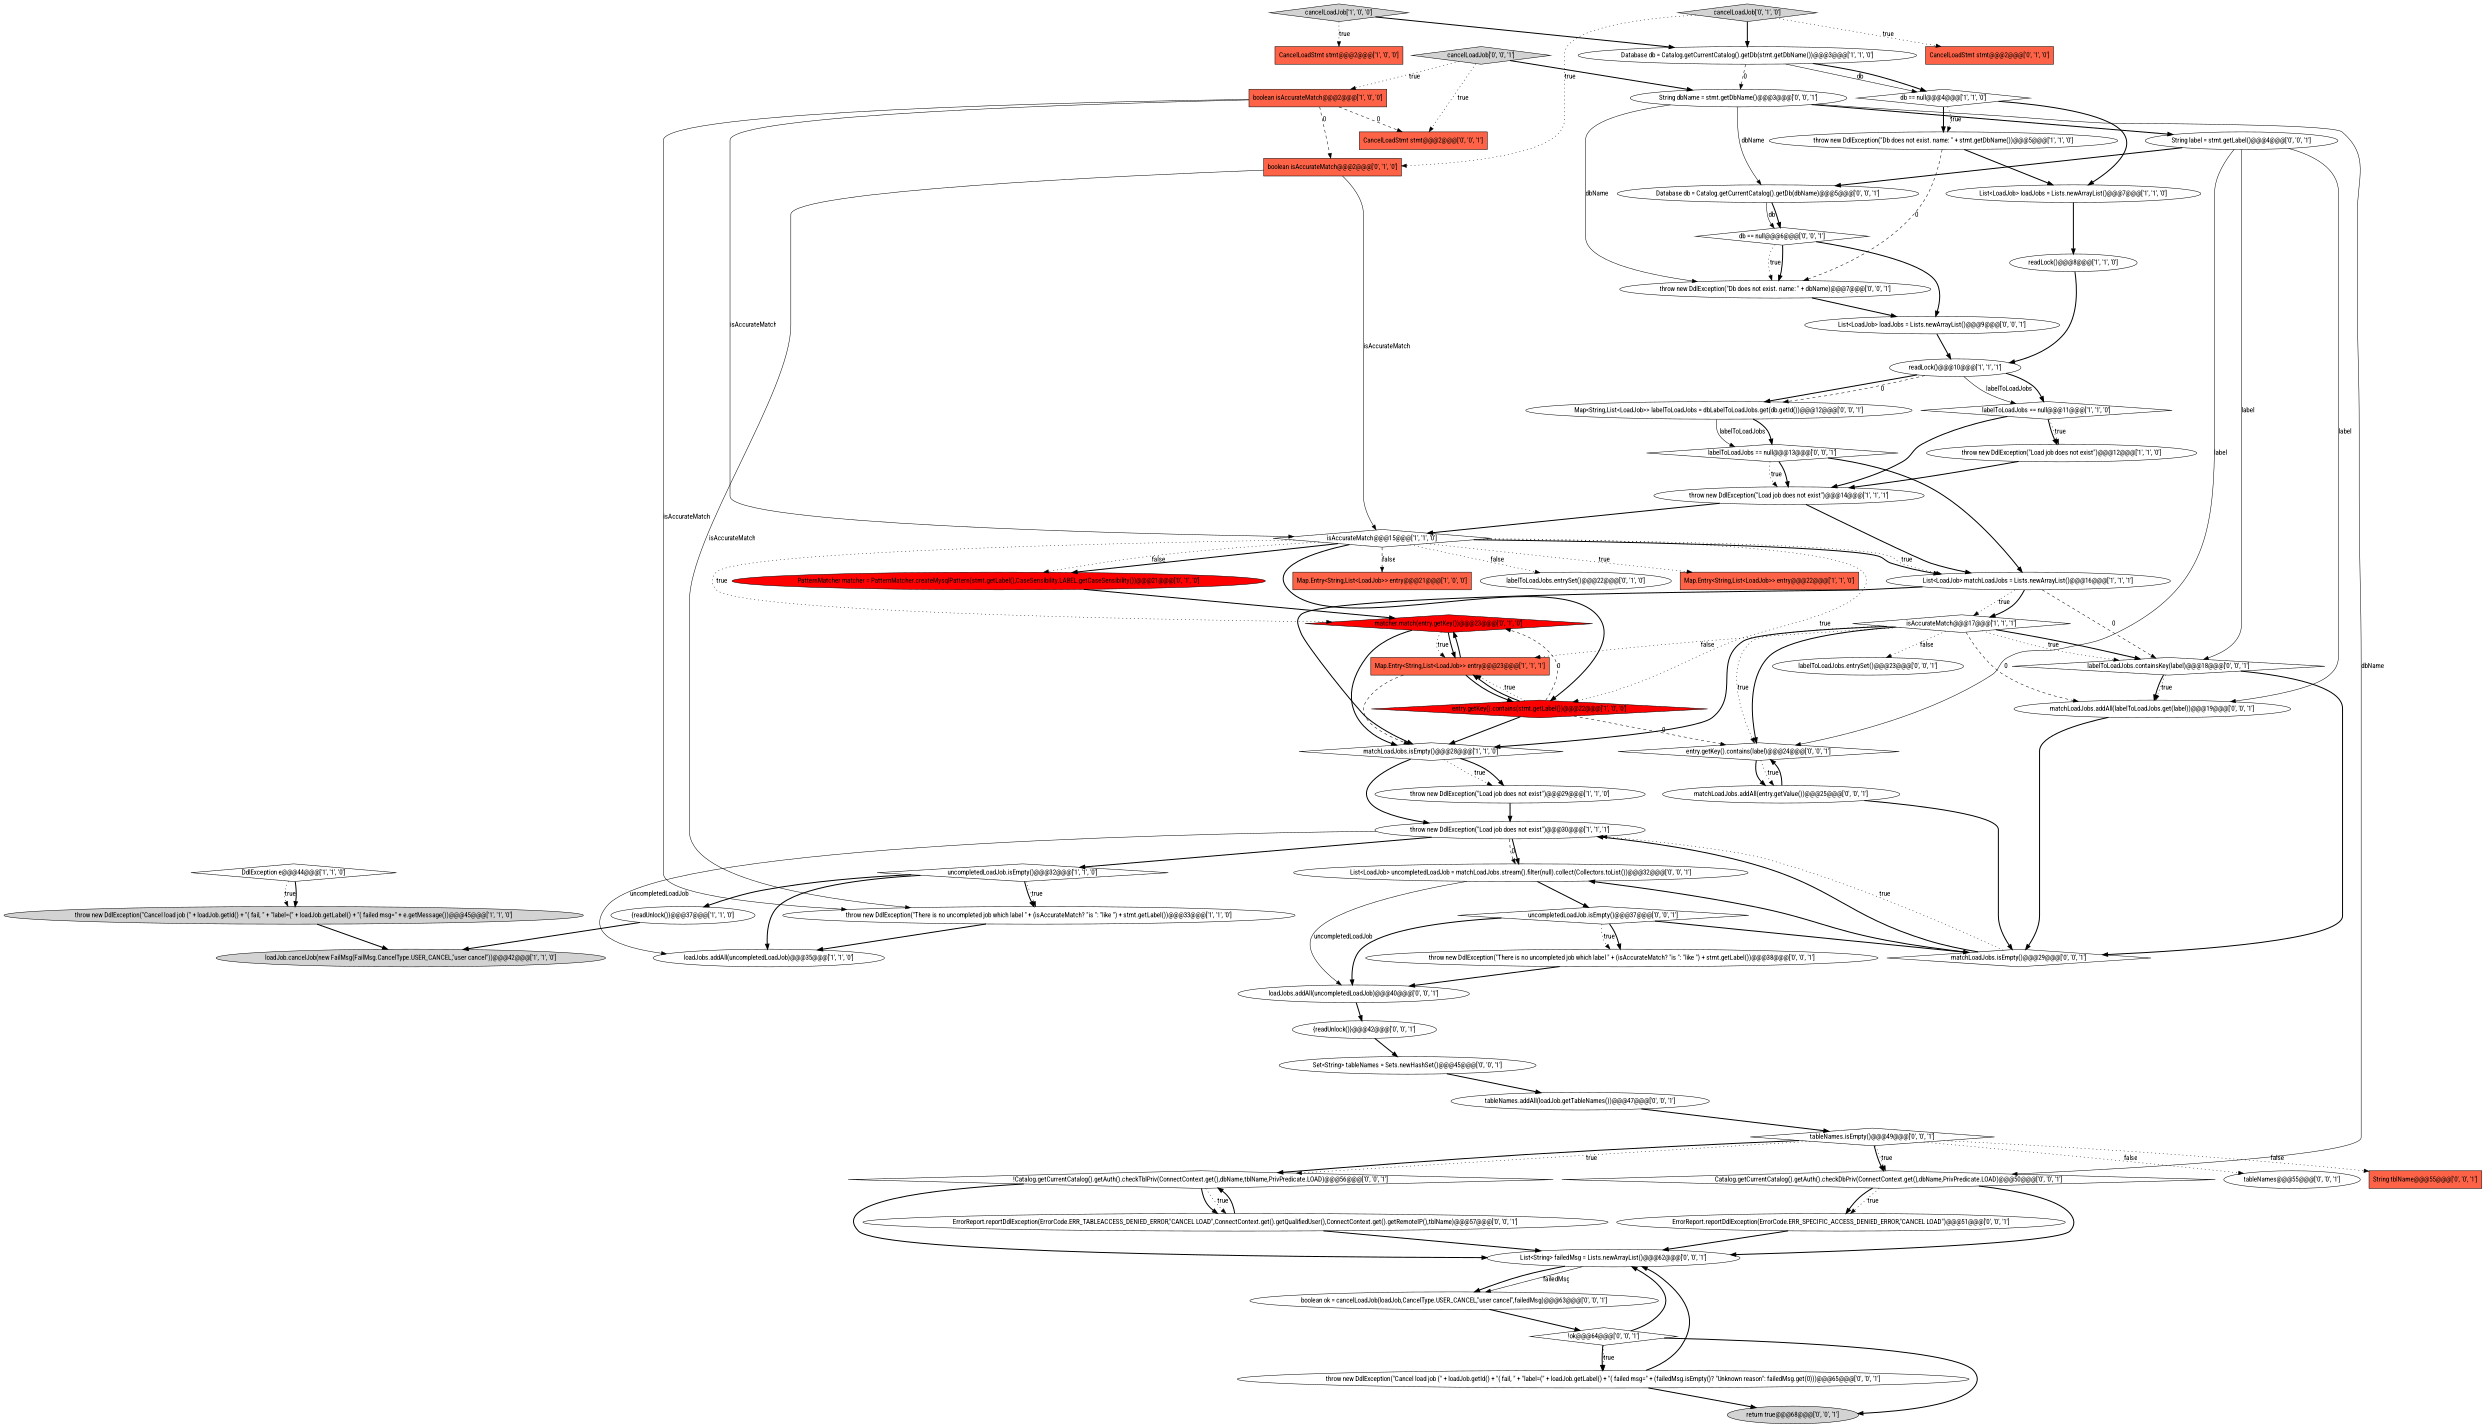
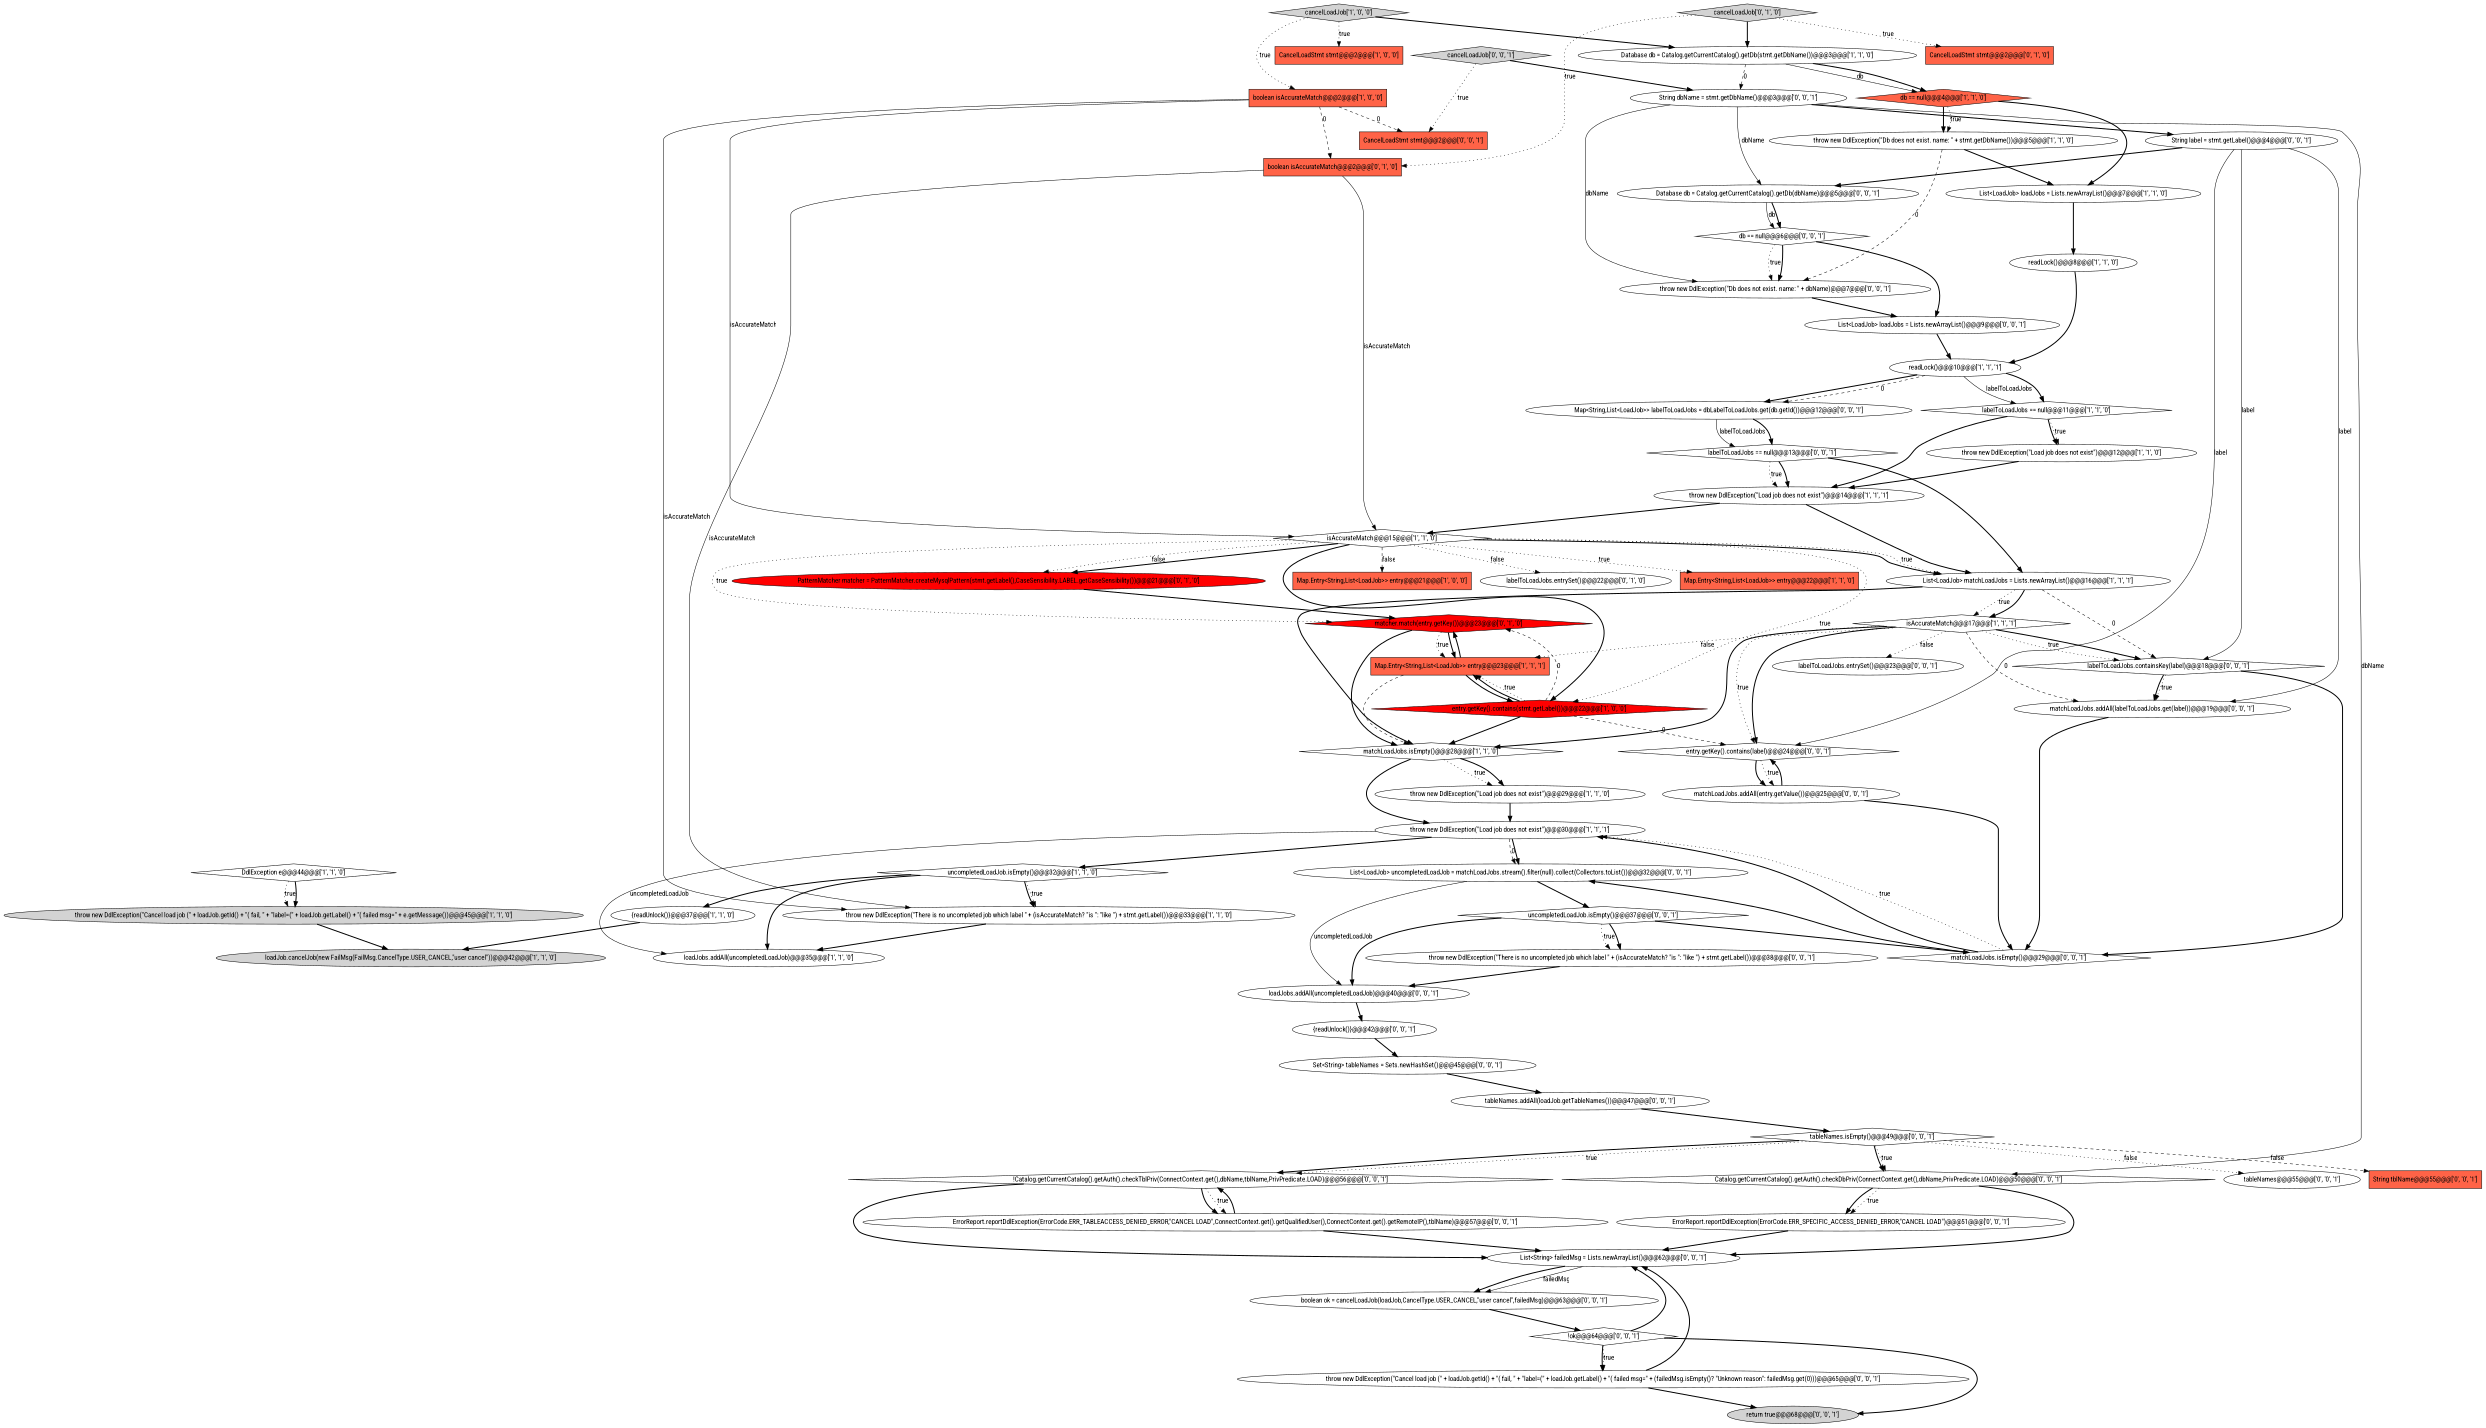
(1407, 75) -> (1260, 47)
(1943, 98) -> (1943, 98)
(2154, 1153) -> (2154, 1153)
